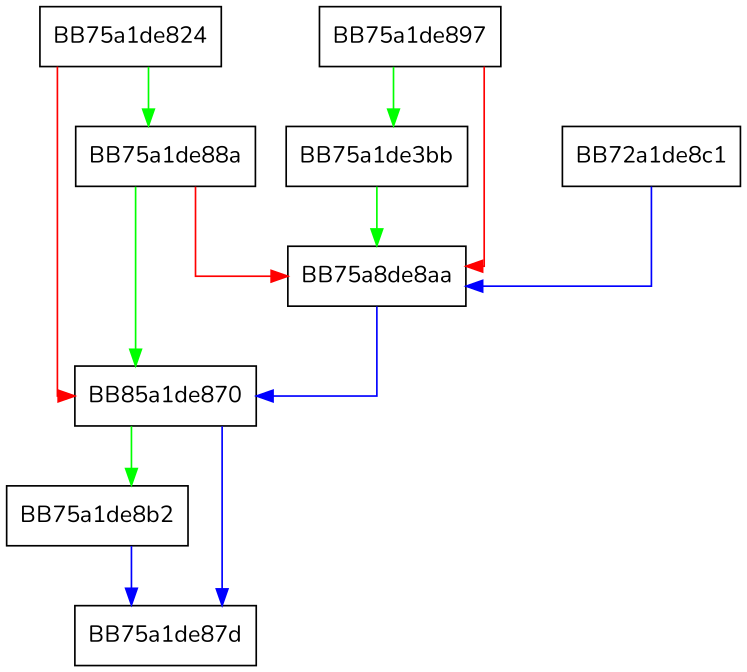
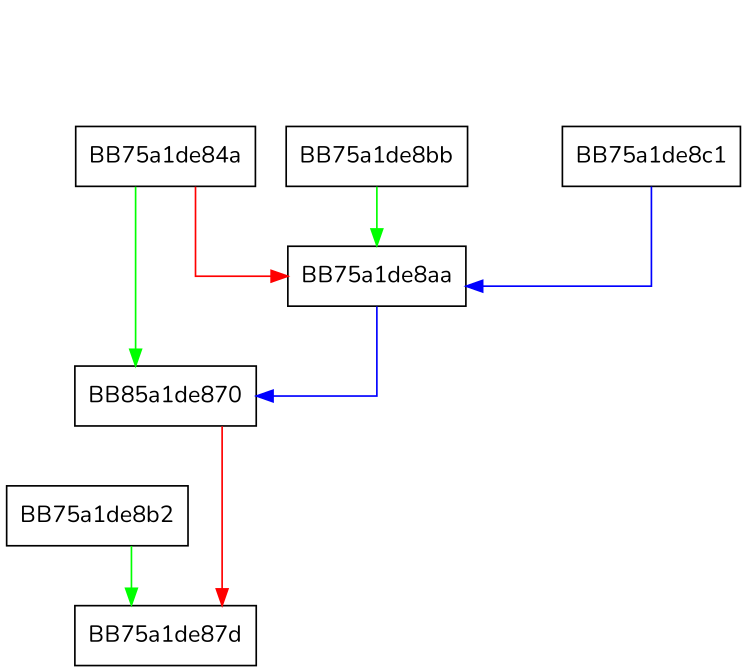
(131, 37) -> none
(410, 37) -> none
(166, 156) -> (166, 156)
(377, 156) -> (377, 156)
(651, 156) -> (651, 156)
(377, 276) -> (377, 276)
(131, 447) -> none
(222, 508) -> (222, 508)
(131, 567) -> (131, 567)
